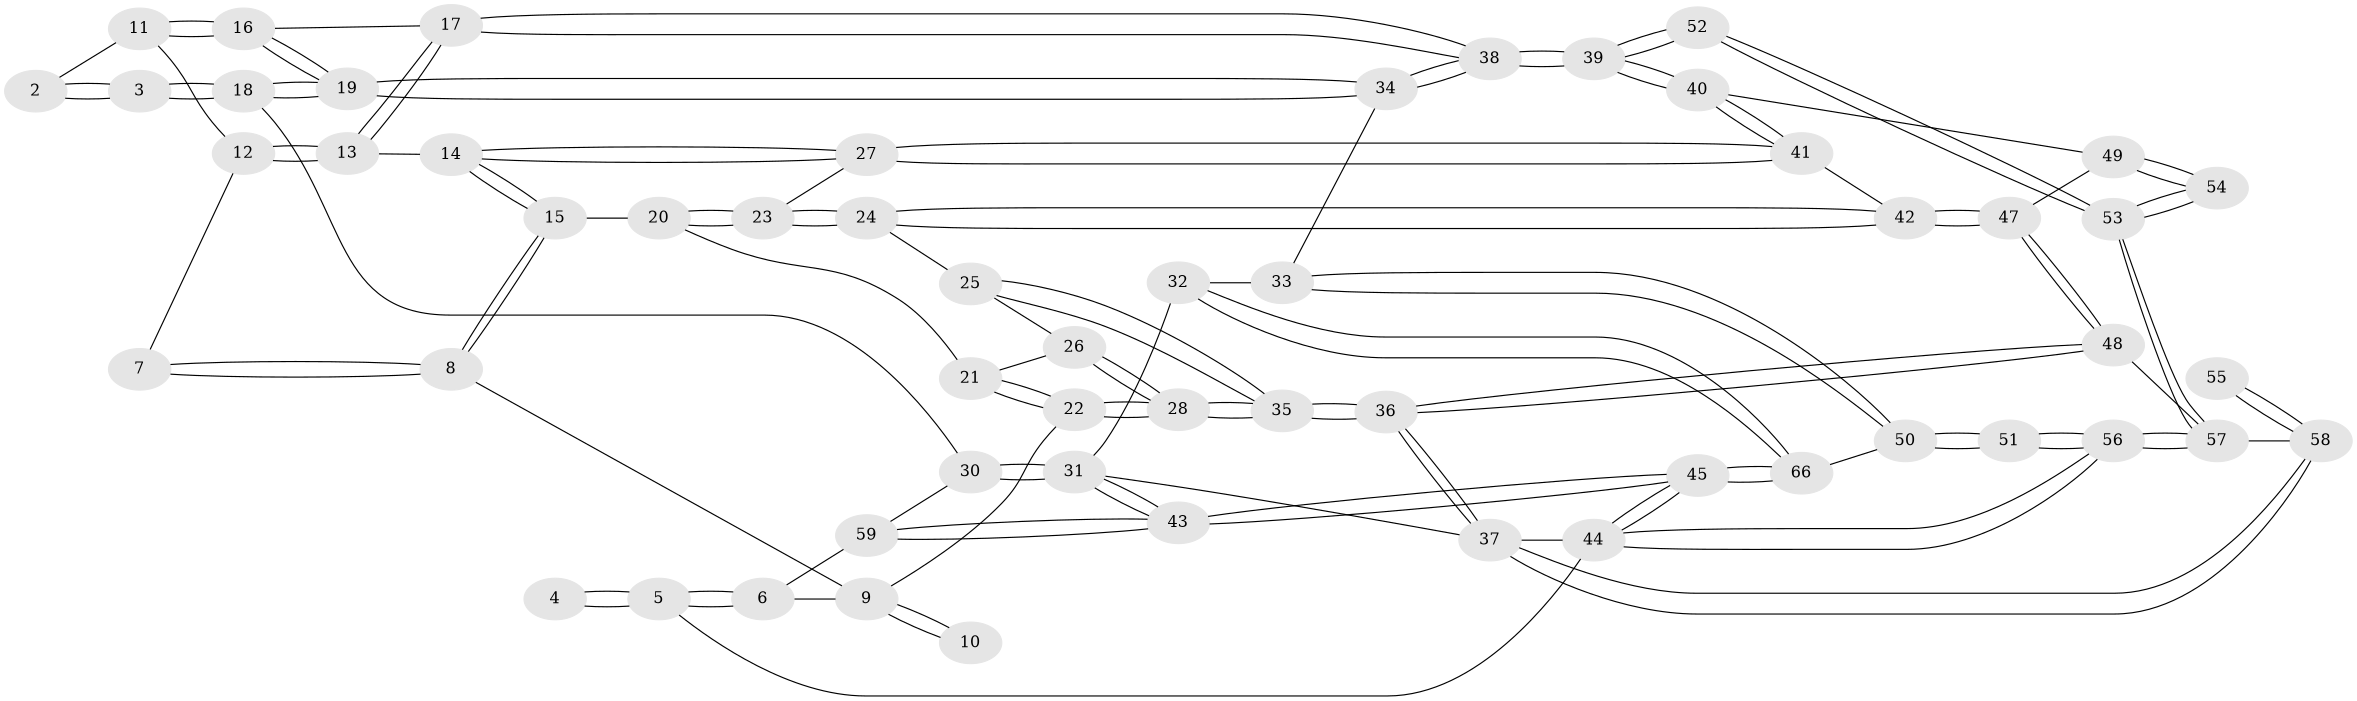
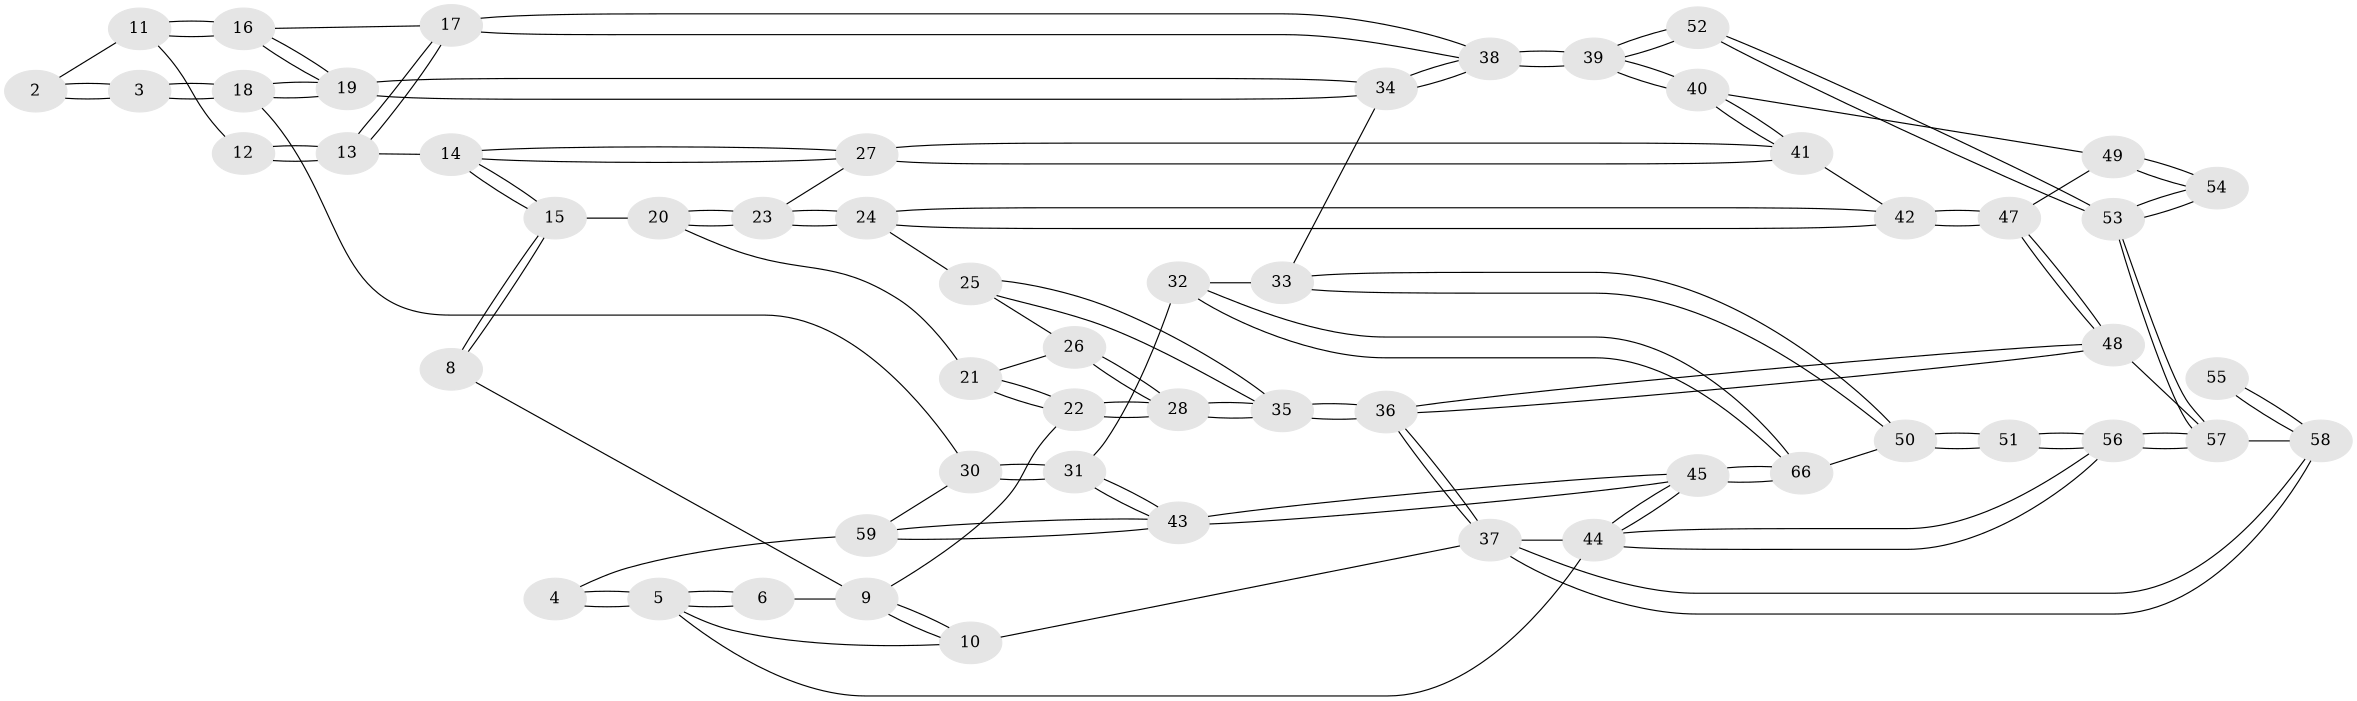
(140, 369) -> none
(1265, 501) -> (1230, 592)
(819, 564) -> (706, 551)
none -> (809, 642)
